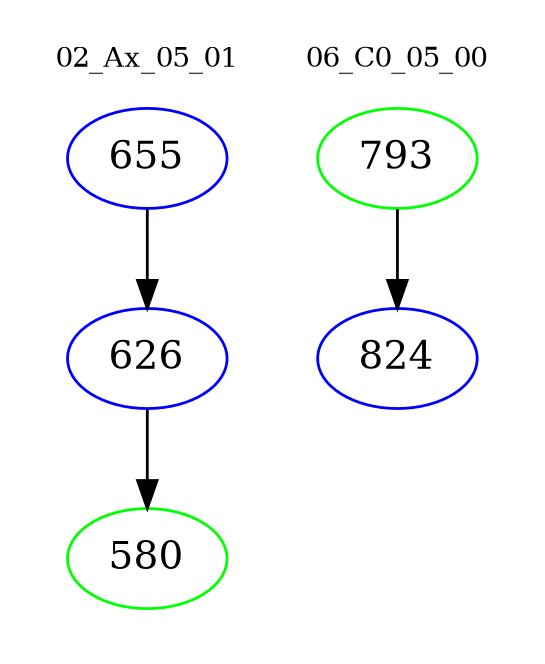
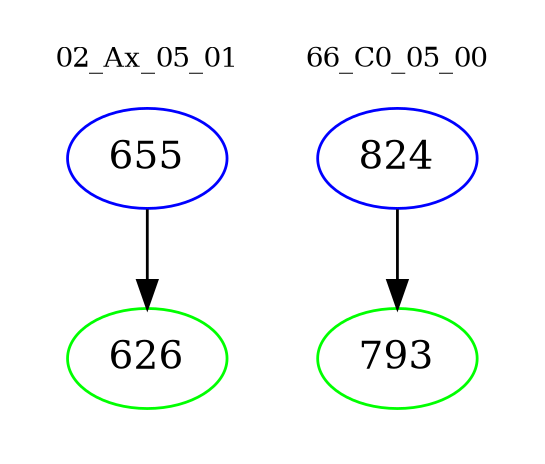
(397, 60) -> (397, 60)
(397, 245) -> (397, 245)
(147, 359) -> (147, 359)
(147, 559) -> none
